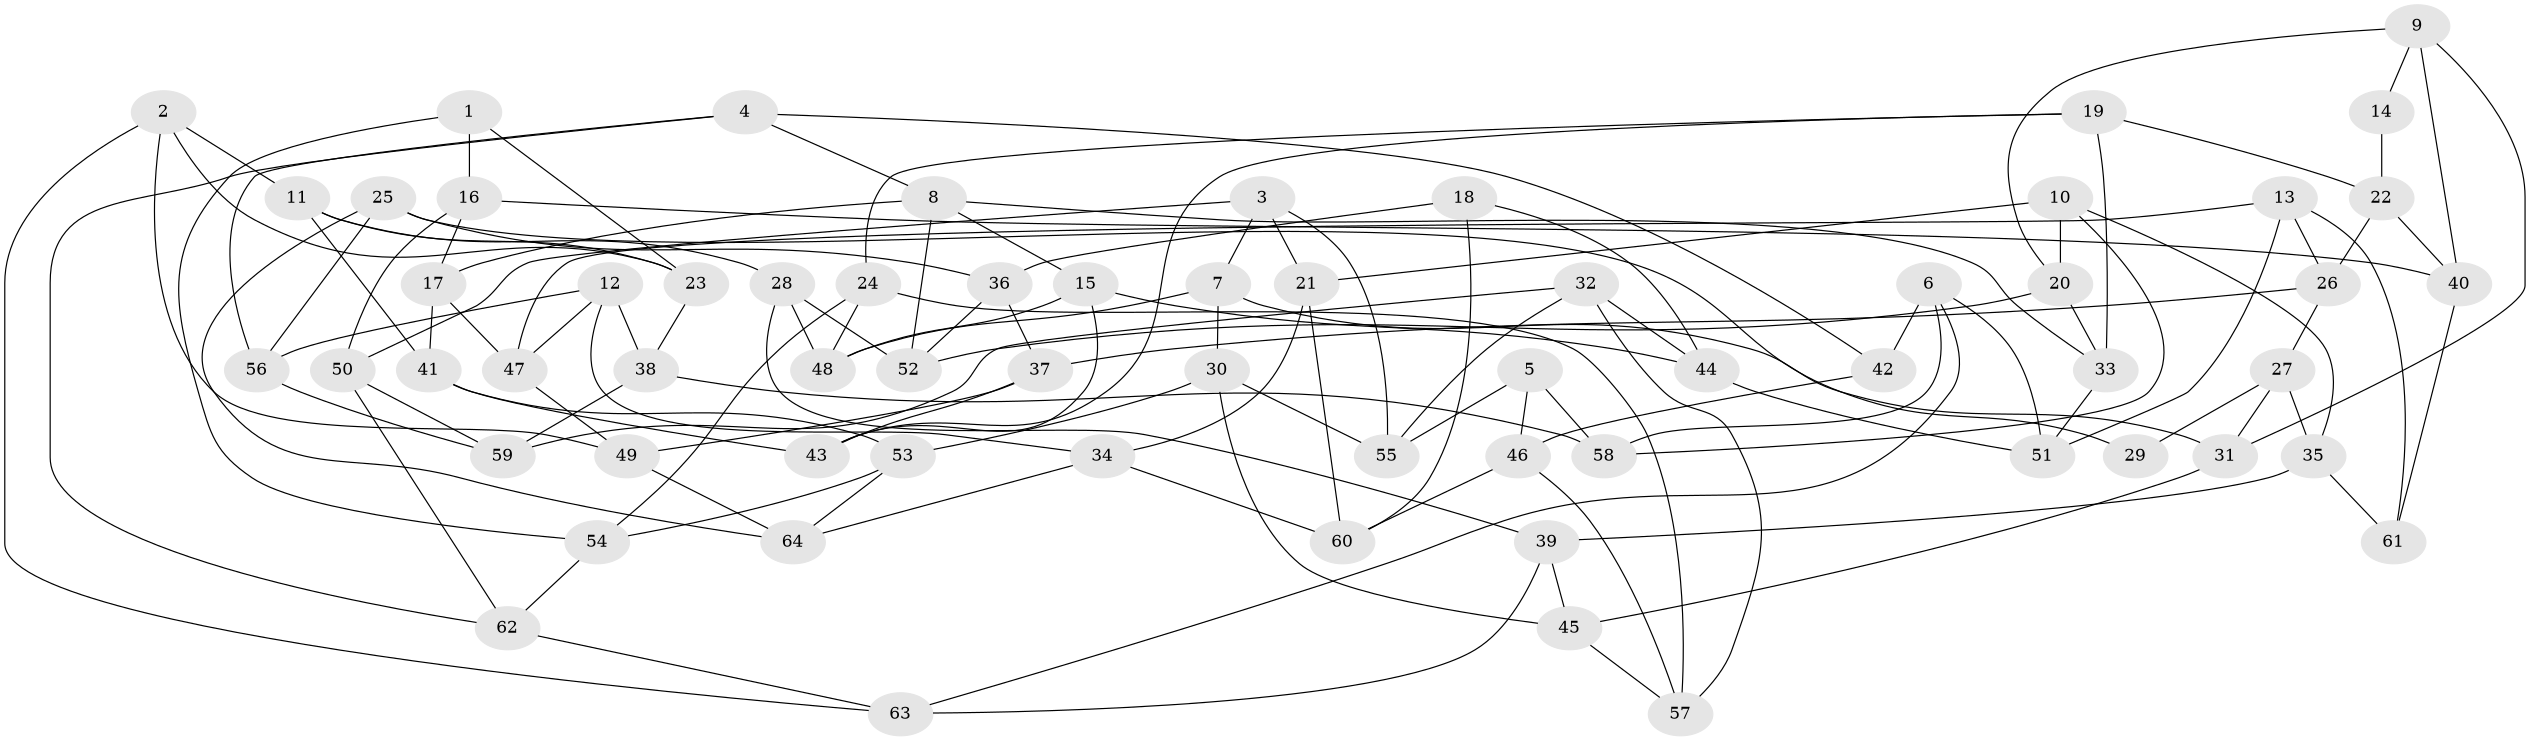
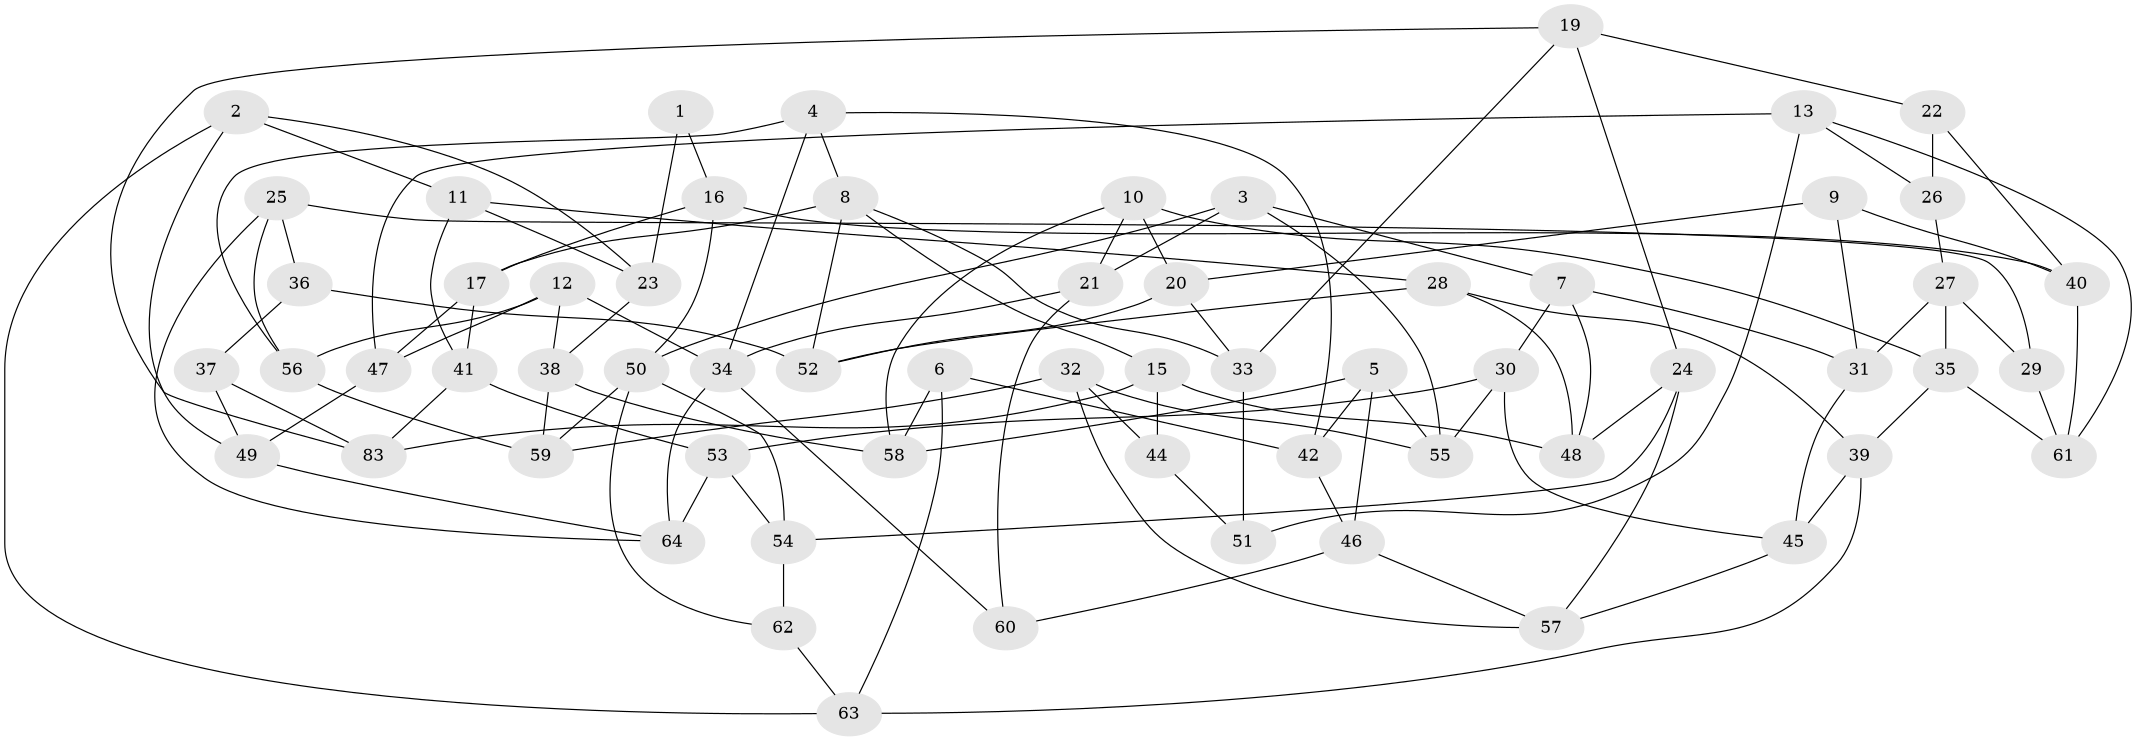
(2382, 112) -> none
(1464, 198) -> none
(56, 249) -> (768, 241)
(1990, 312) -> none
(2015, 355) -> none
(201, 401) -> (730, 417)
none -> (1344, 411)
none -> (2048, 413)
(817, 456) -> (374, 456)
